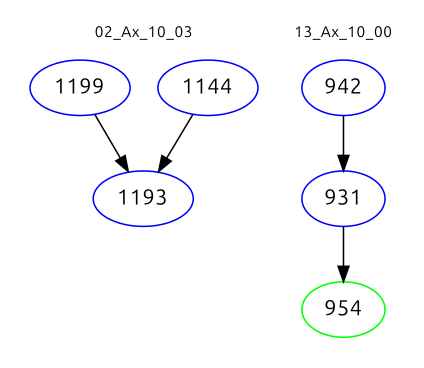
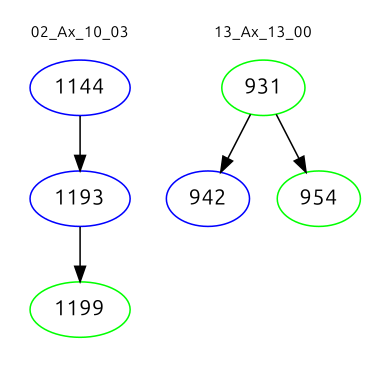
(343, 33) -> (263, 33)
(80, 88) -> (80, 310)
(108, 136) -> (80, 247)
(343, 136) -> (239, 136)
(343, 199) -> (263, 88)
